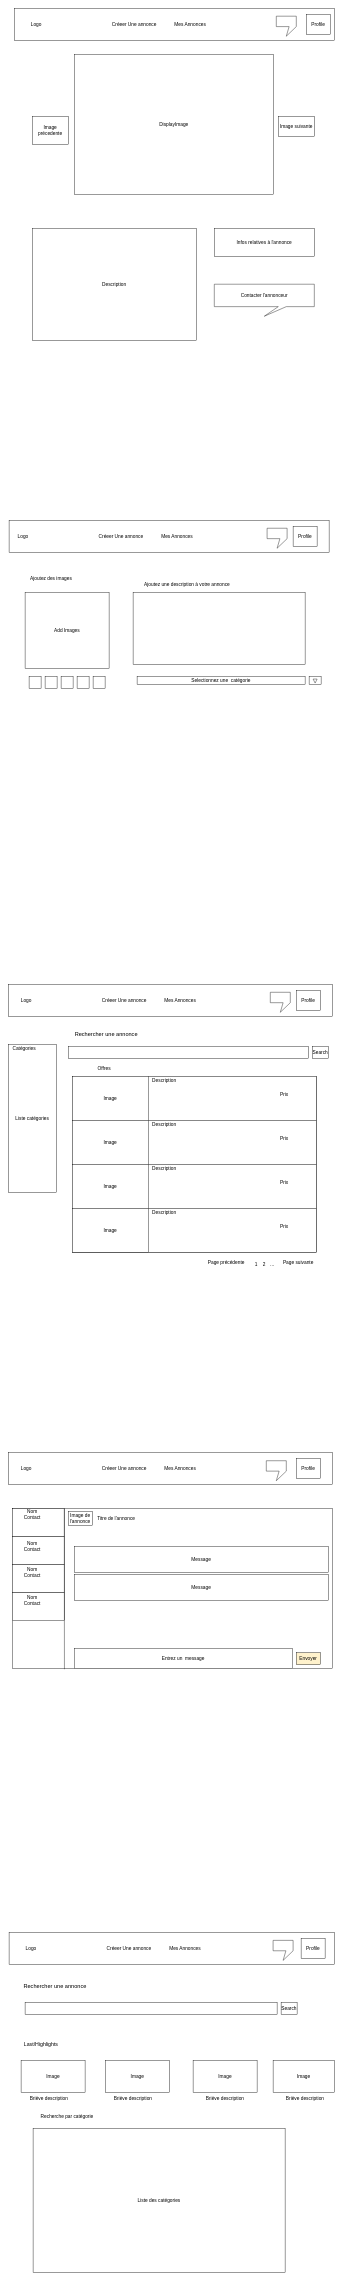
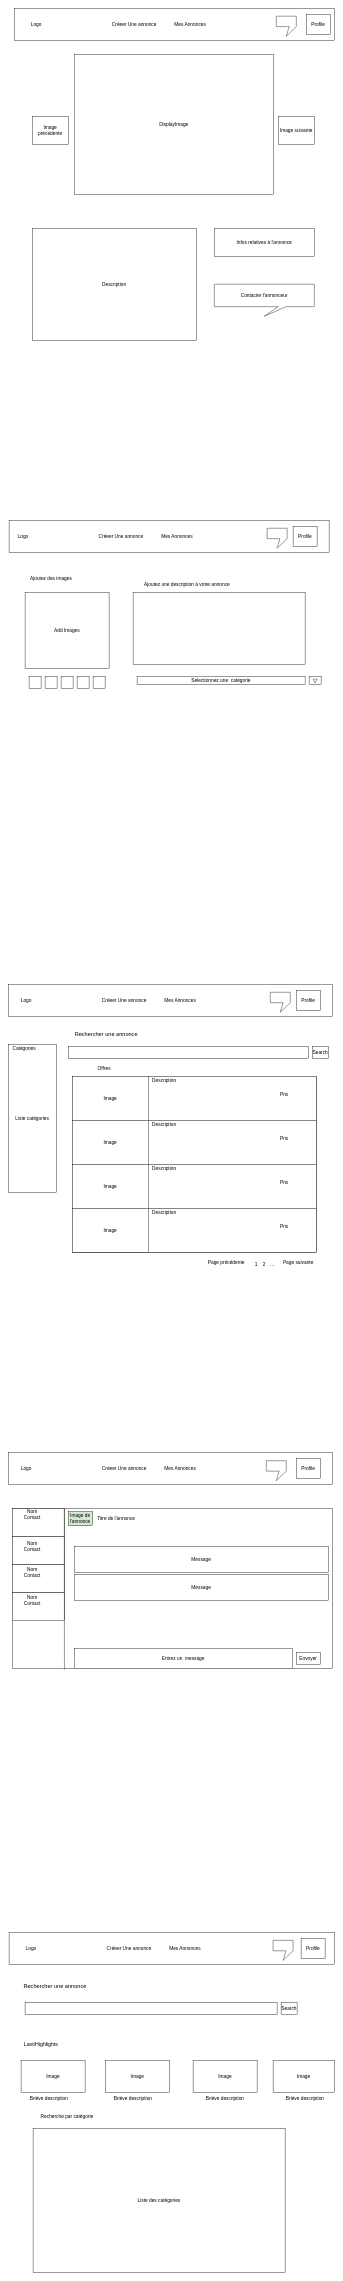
(296, 126) -> (296, 130)
(80, 1519) -> (80, 1519)
(308, 1659) -> (308, 1659)
